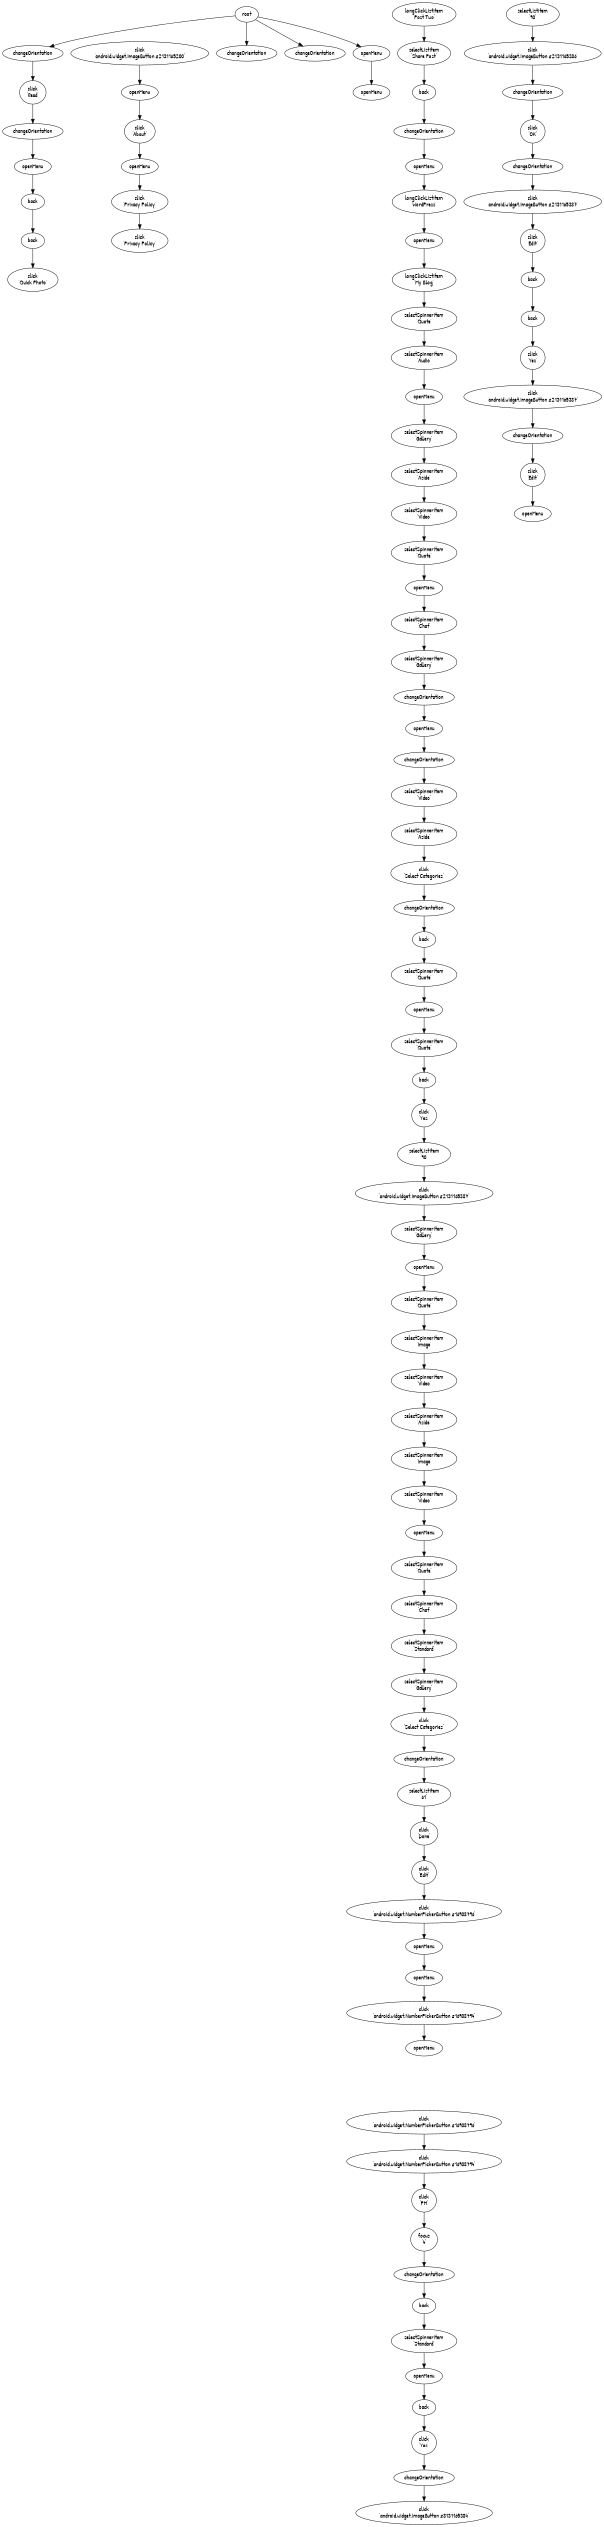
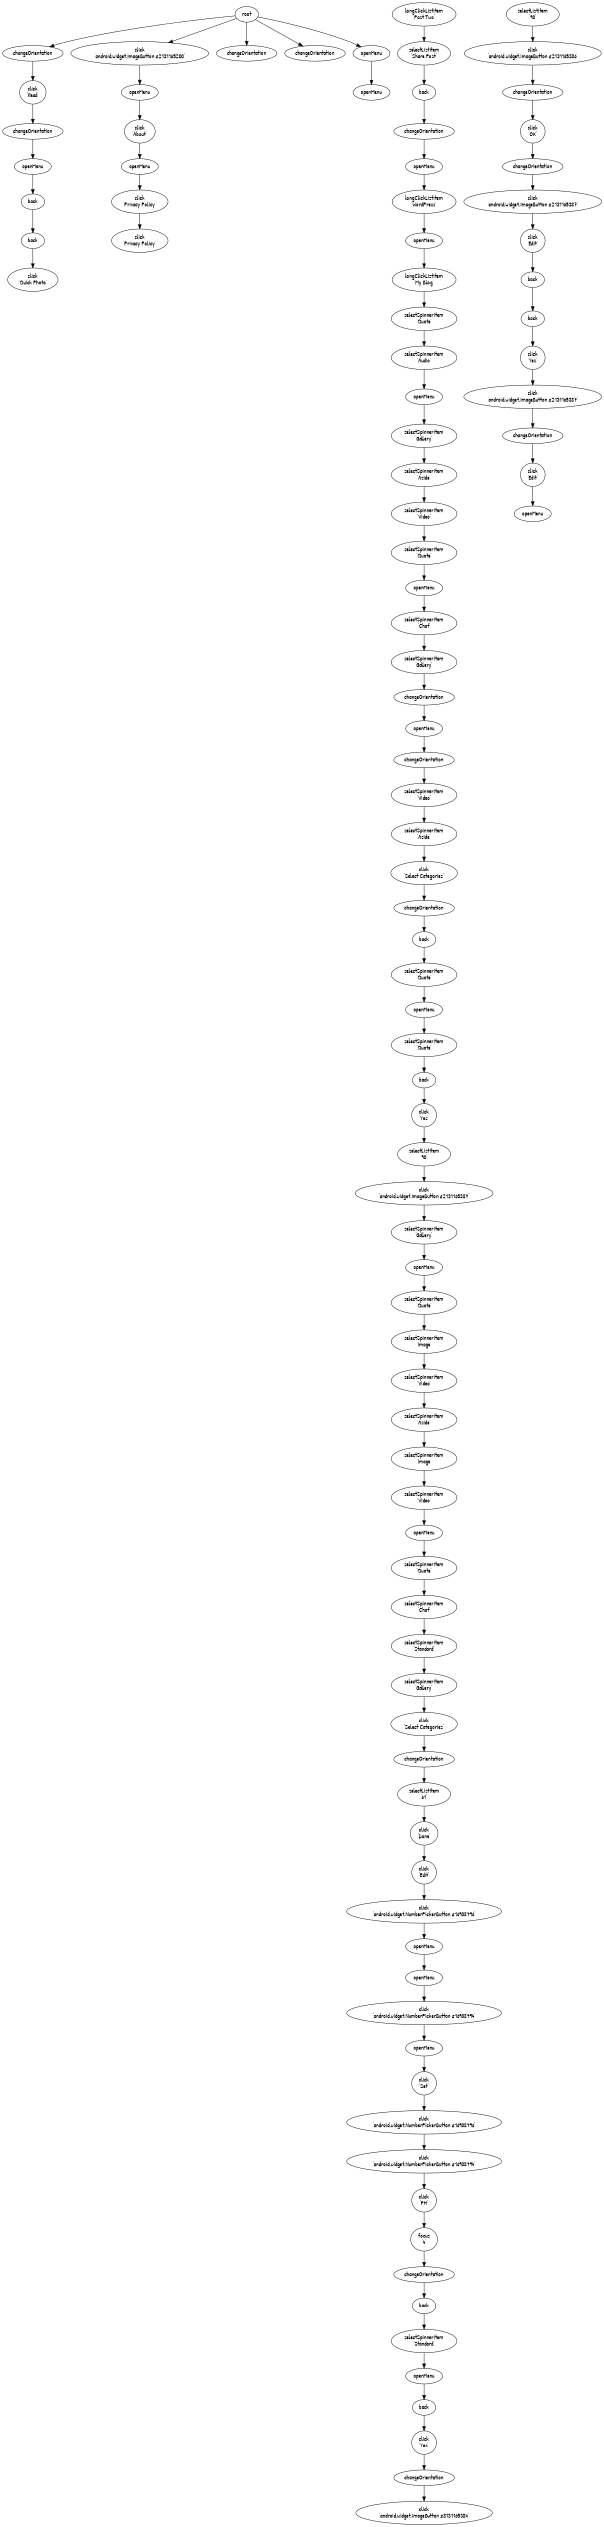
none -> (205, 30)
none -> (424, 2083)
